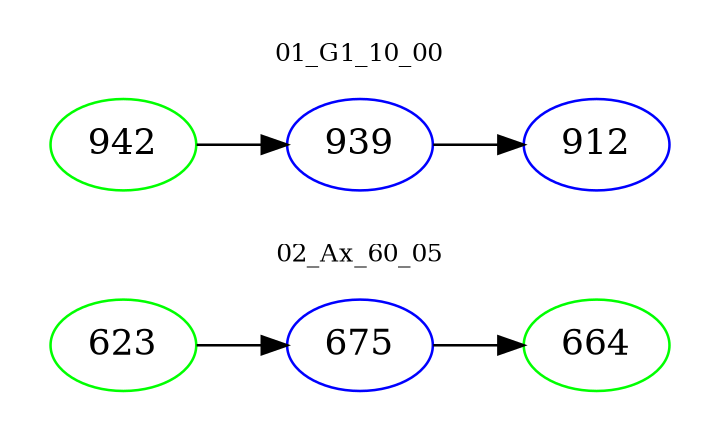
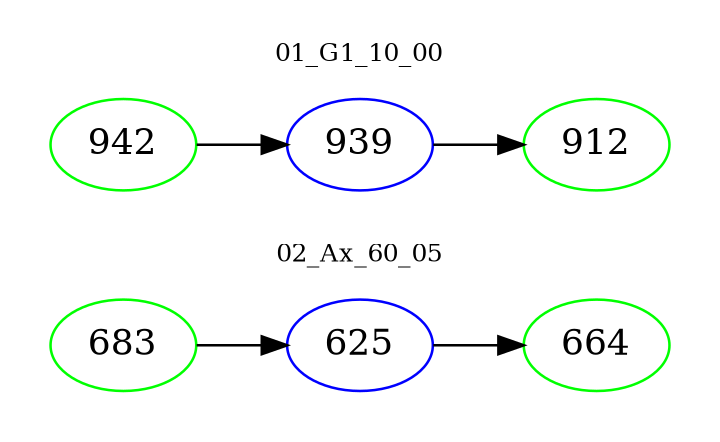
(597, 145) -> (597, 145)
(123, 345) -> (123, 345)
(360, 345) -> (360, 345)
